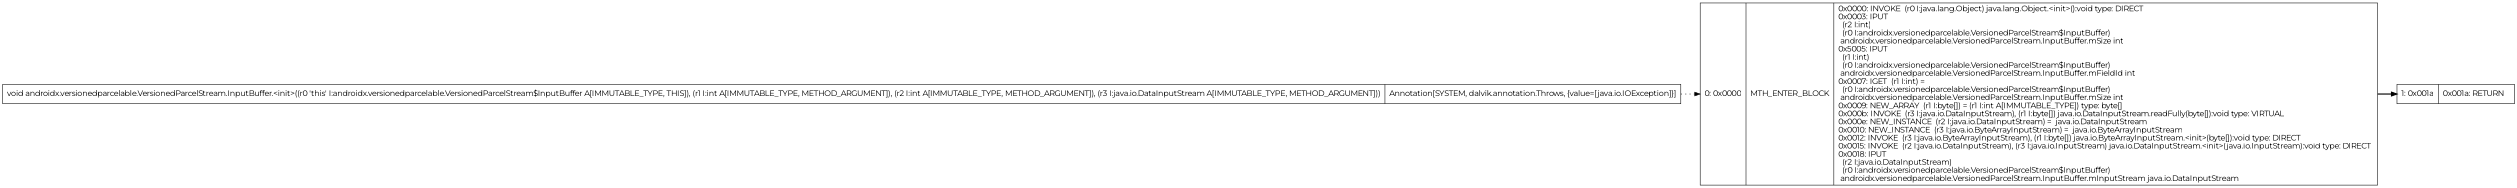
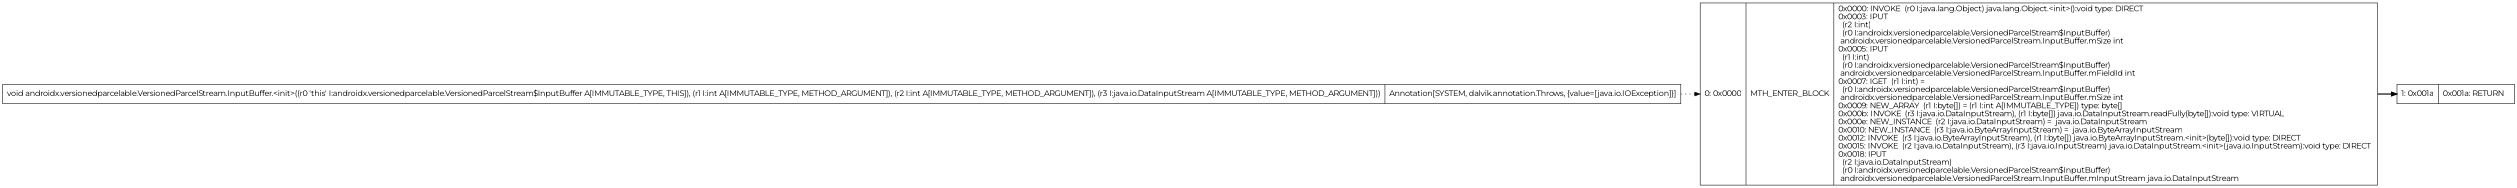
(1865, 49) -> (1865, 49)
